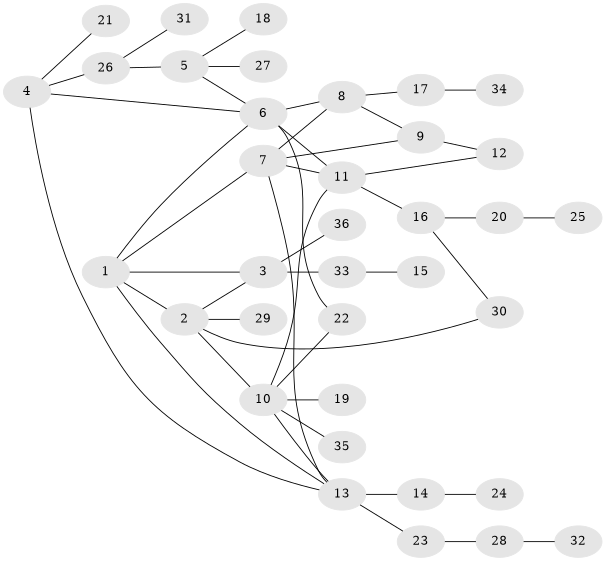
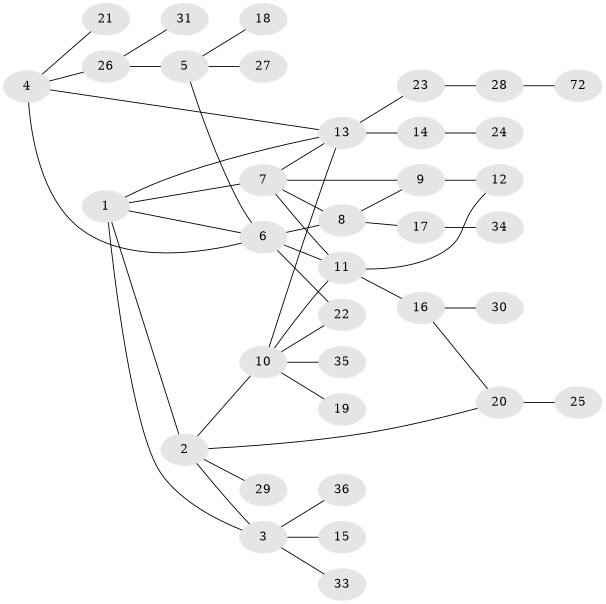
(382, 272) -> (303, 537)
(341, 347) -> (344, 436)
(578, 542) -> (578, 86)
